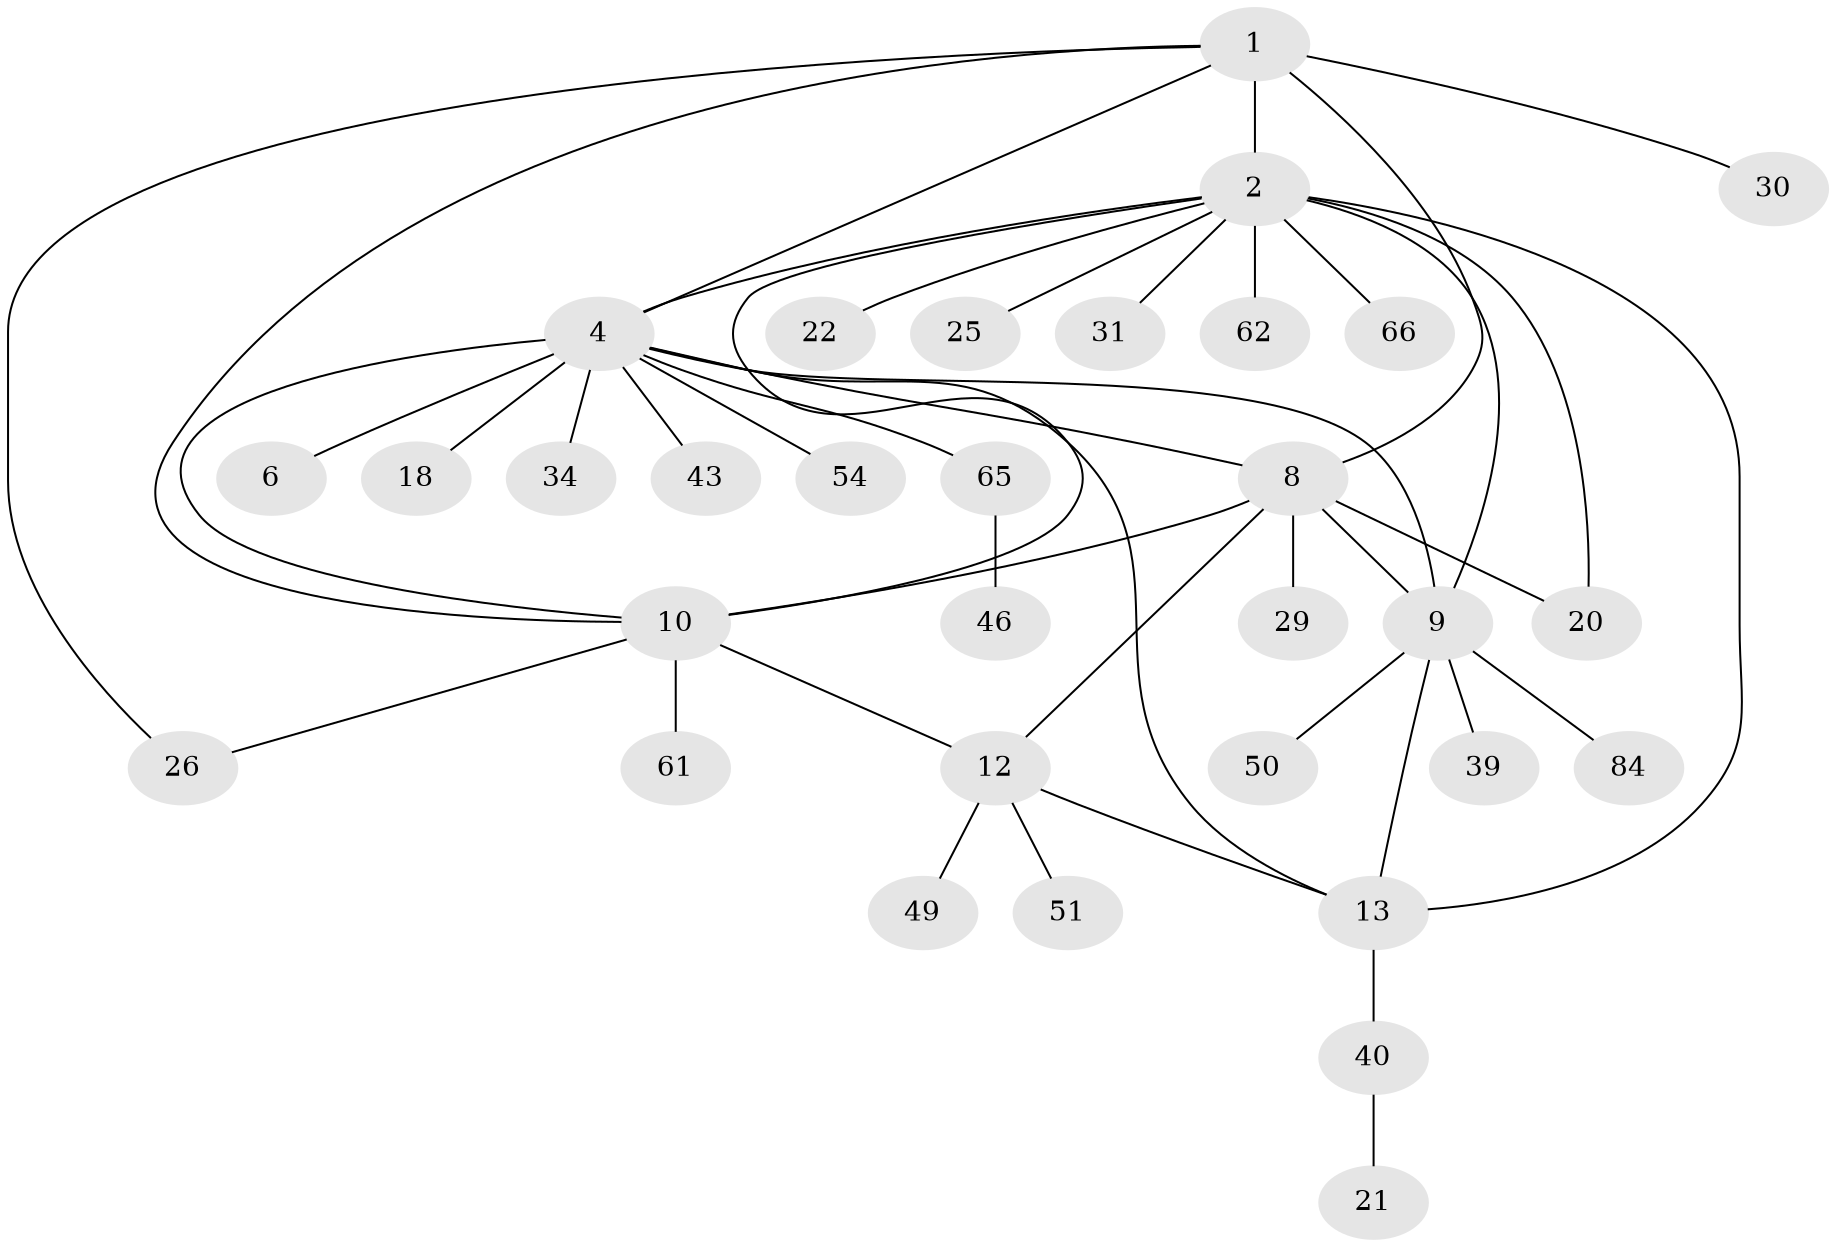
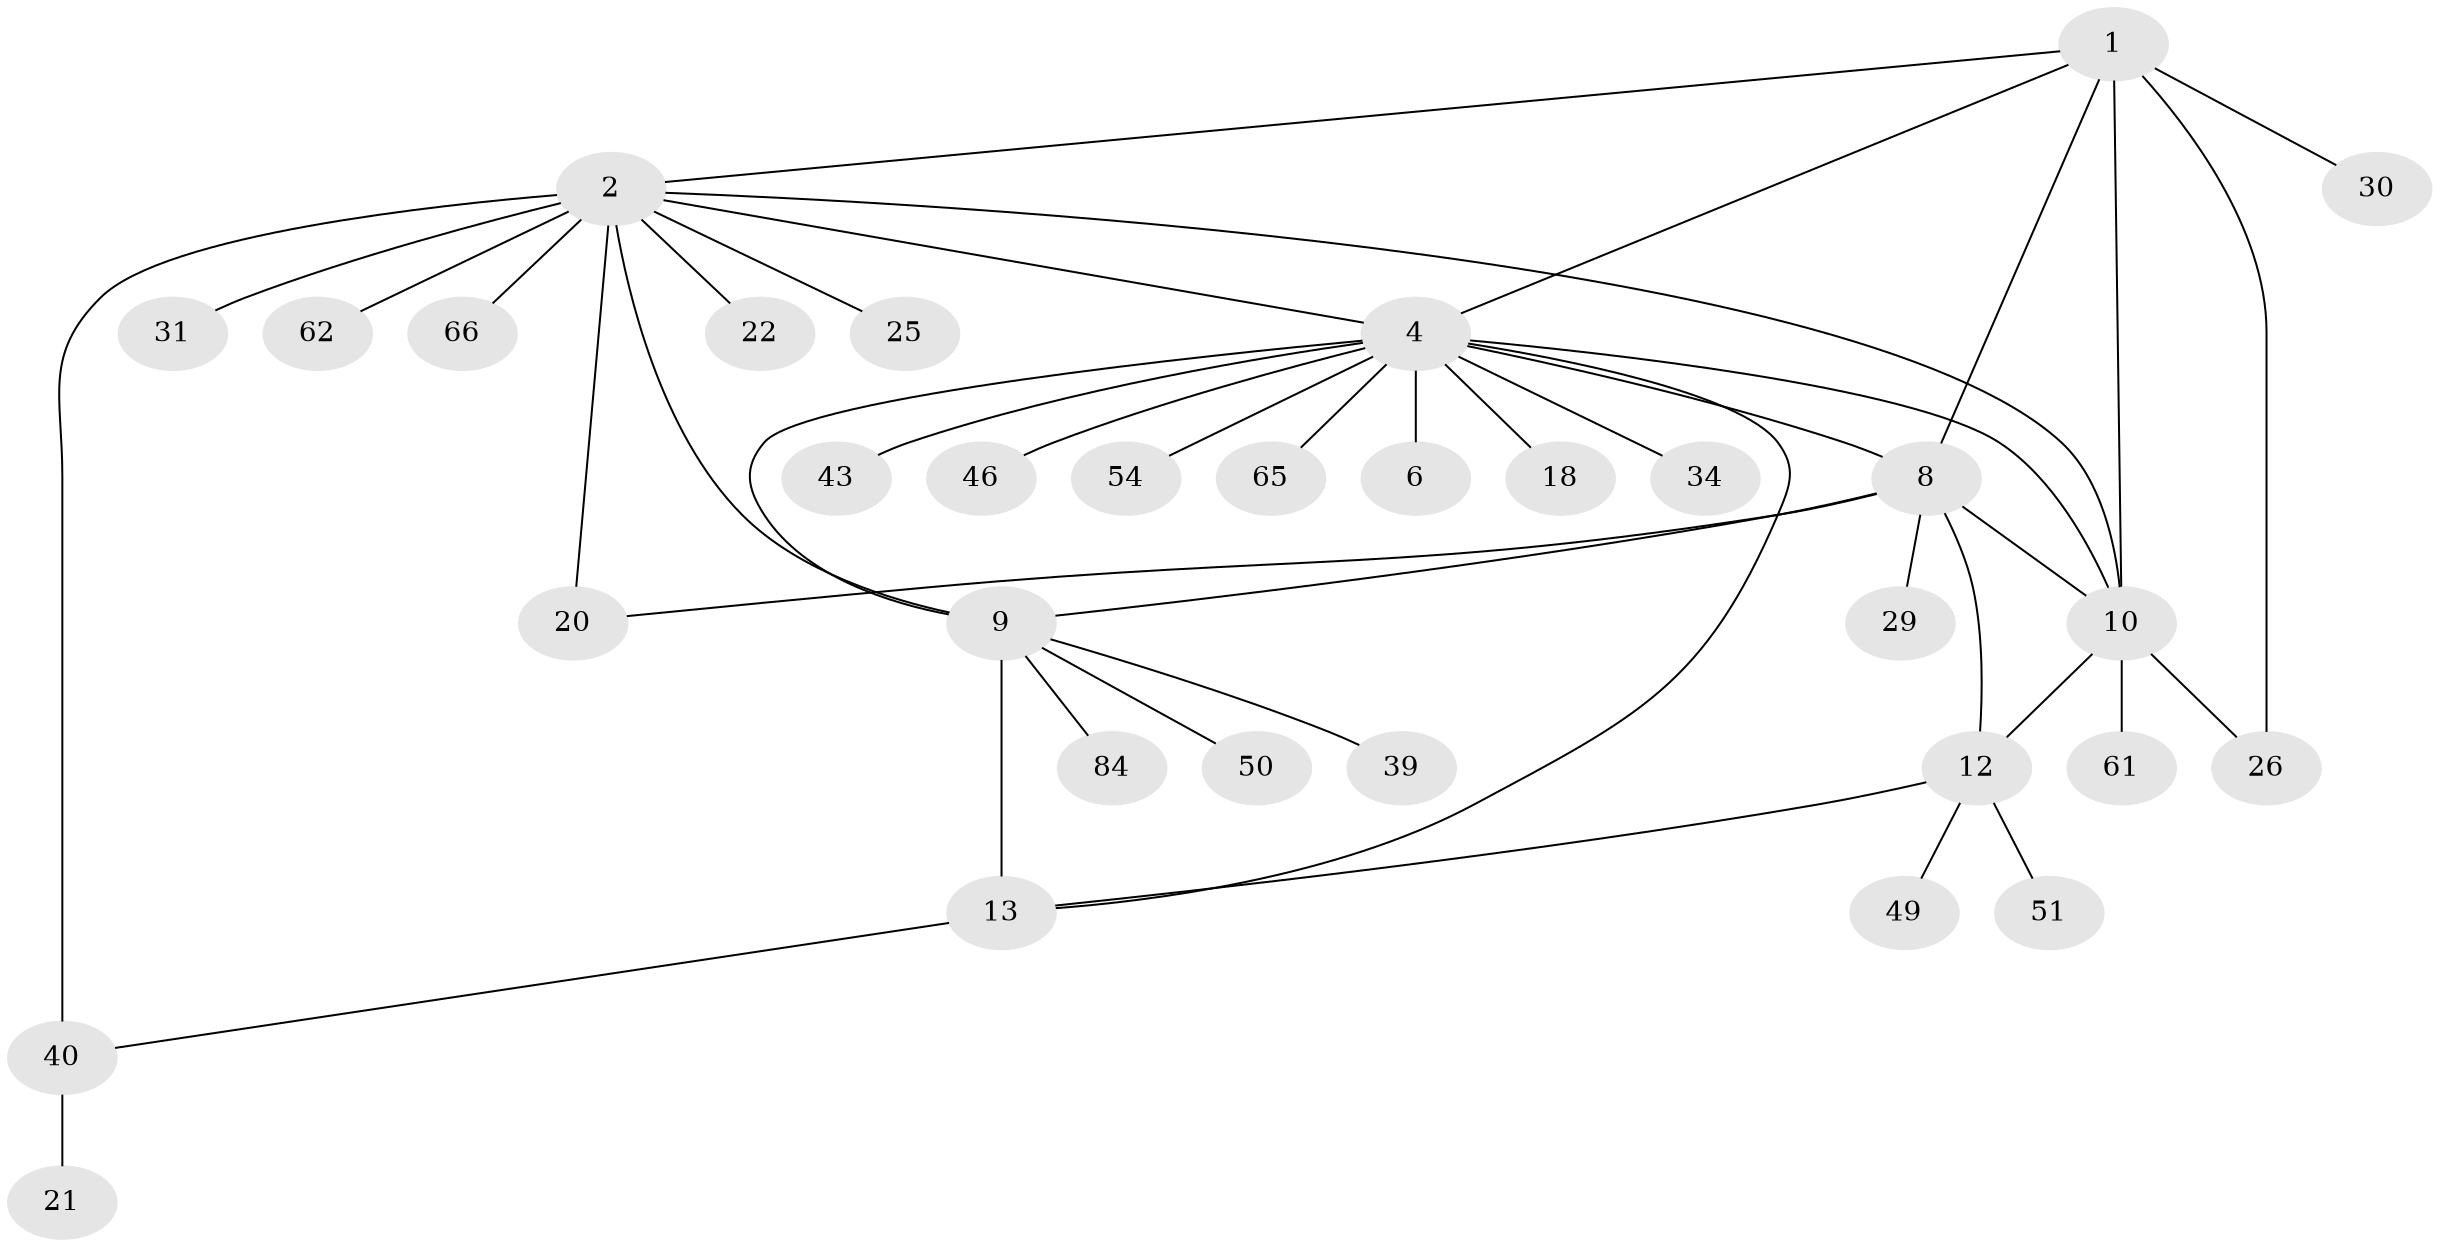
(1740, 518) -> (60, 417)
(996, 544) -> (1193, 396)
